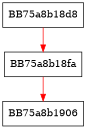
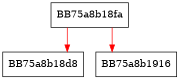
(43, 36) -> (67, 36)
(43, 114) -> (136, 64)
